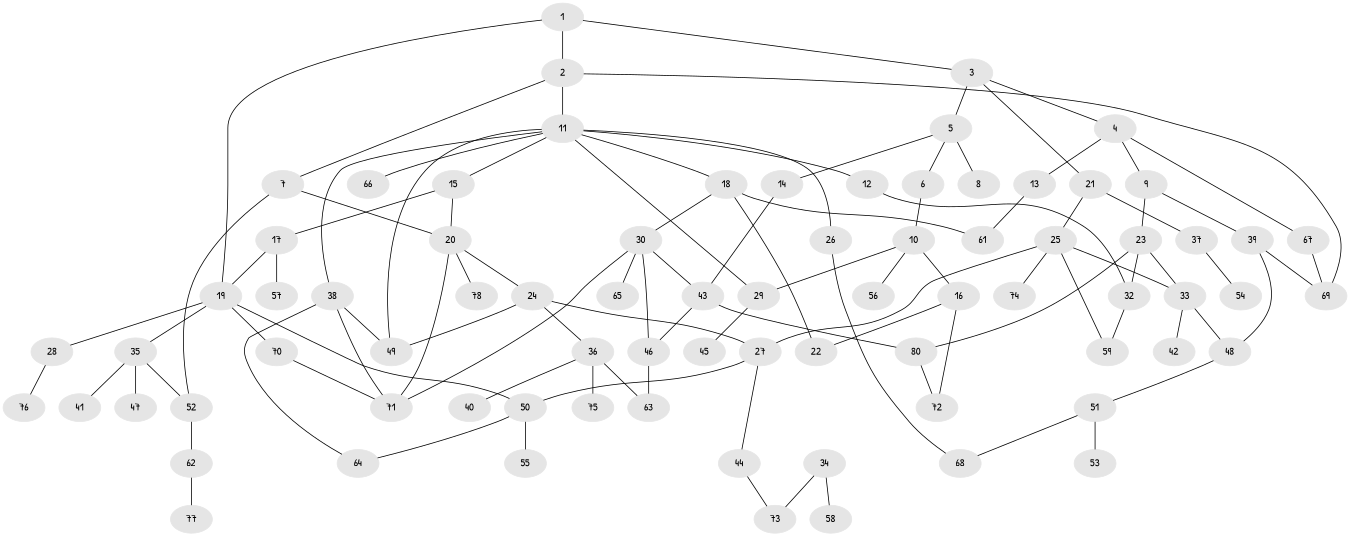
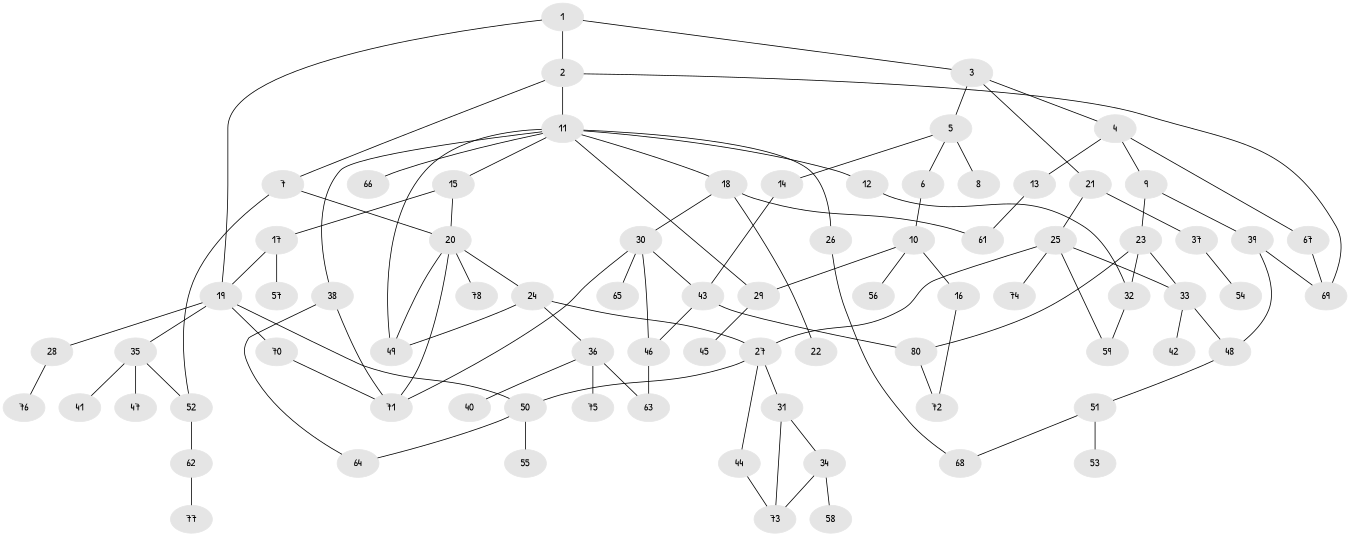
(362, 324) -> (417, 295)
(888, 325) -> none
none -> (782, 408)
